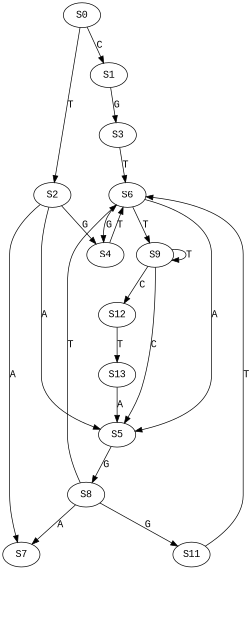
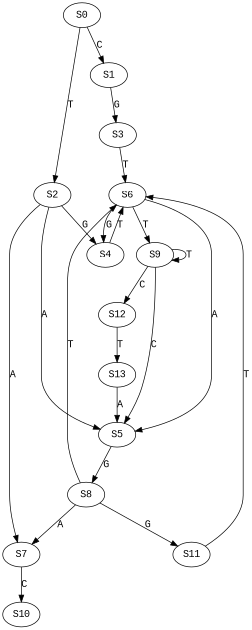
none -> (21, 614)
